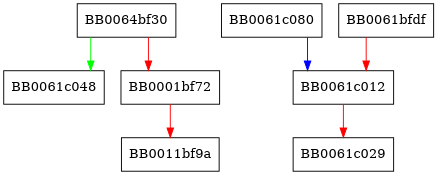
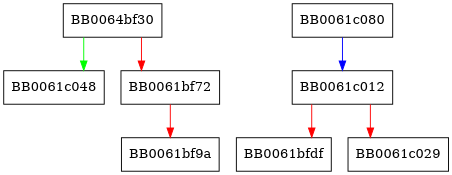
(366, 49) -> (312, 116)
(170, 87) -> (170, 87)
(170, 154) -> (170, 154)
